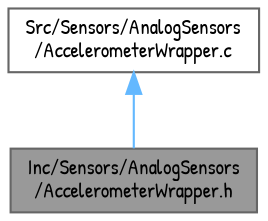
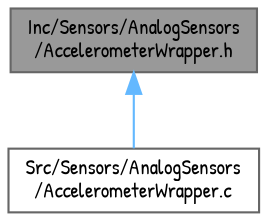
(134, 121) -> (134, 121)
